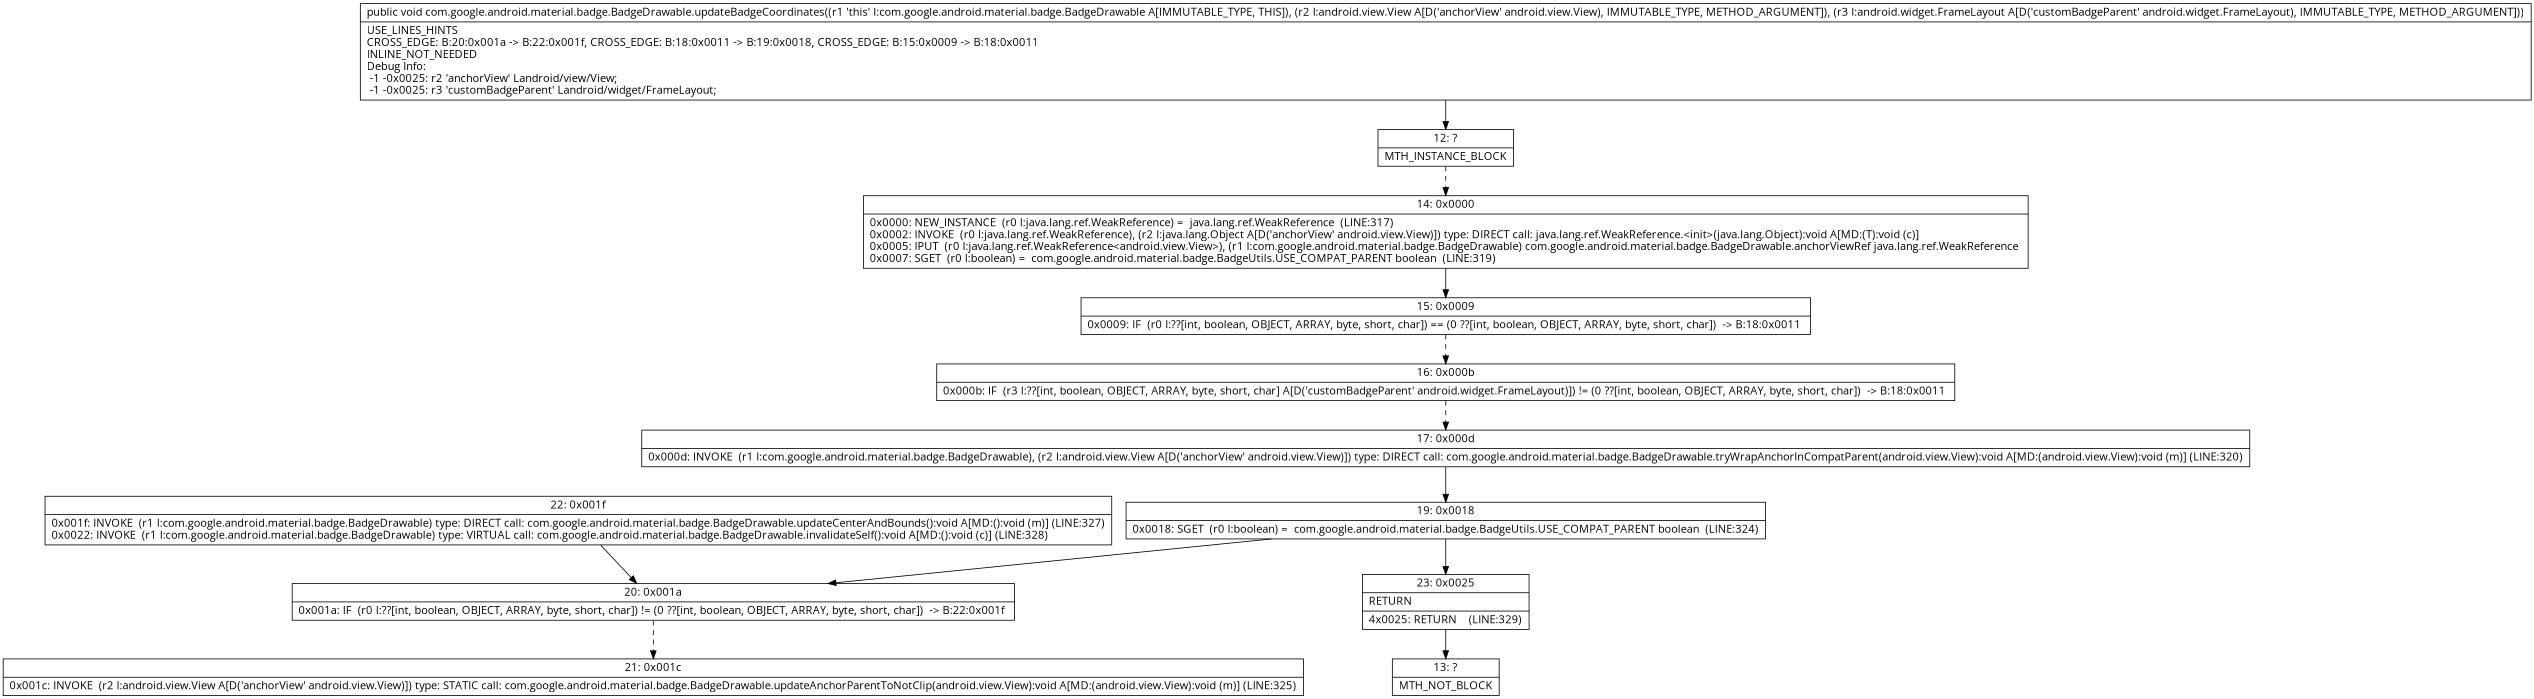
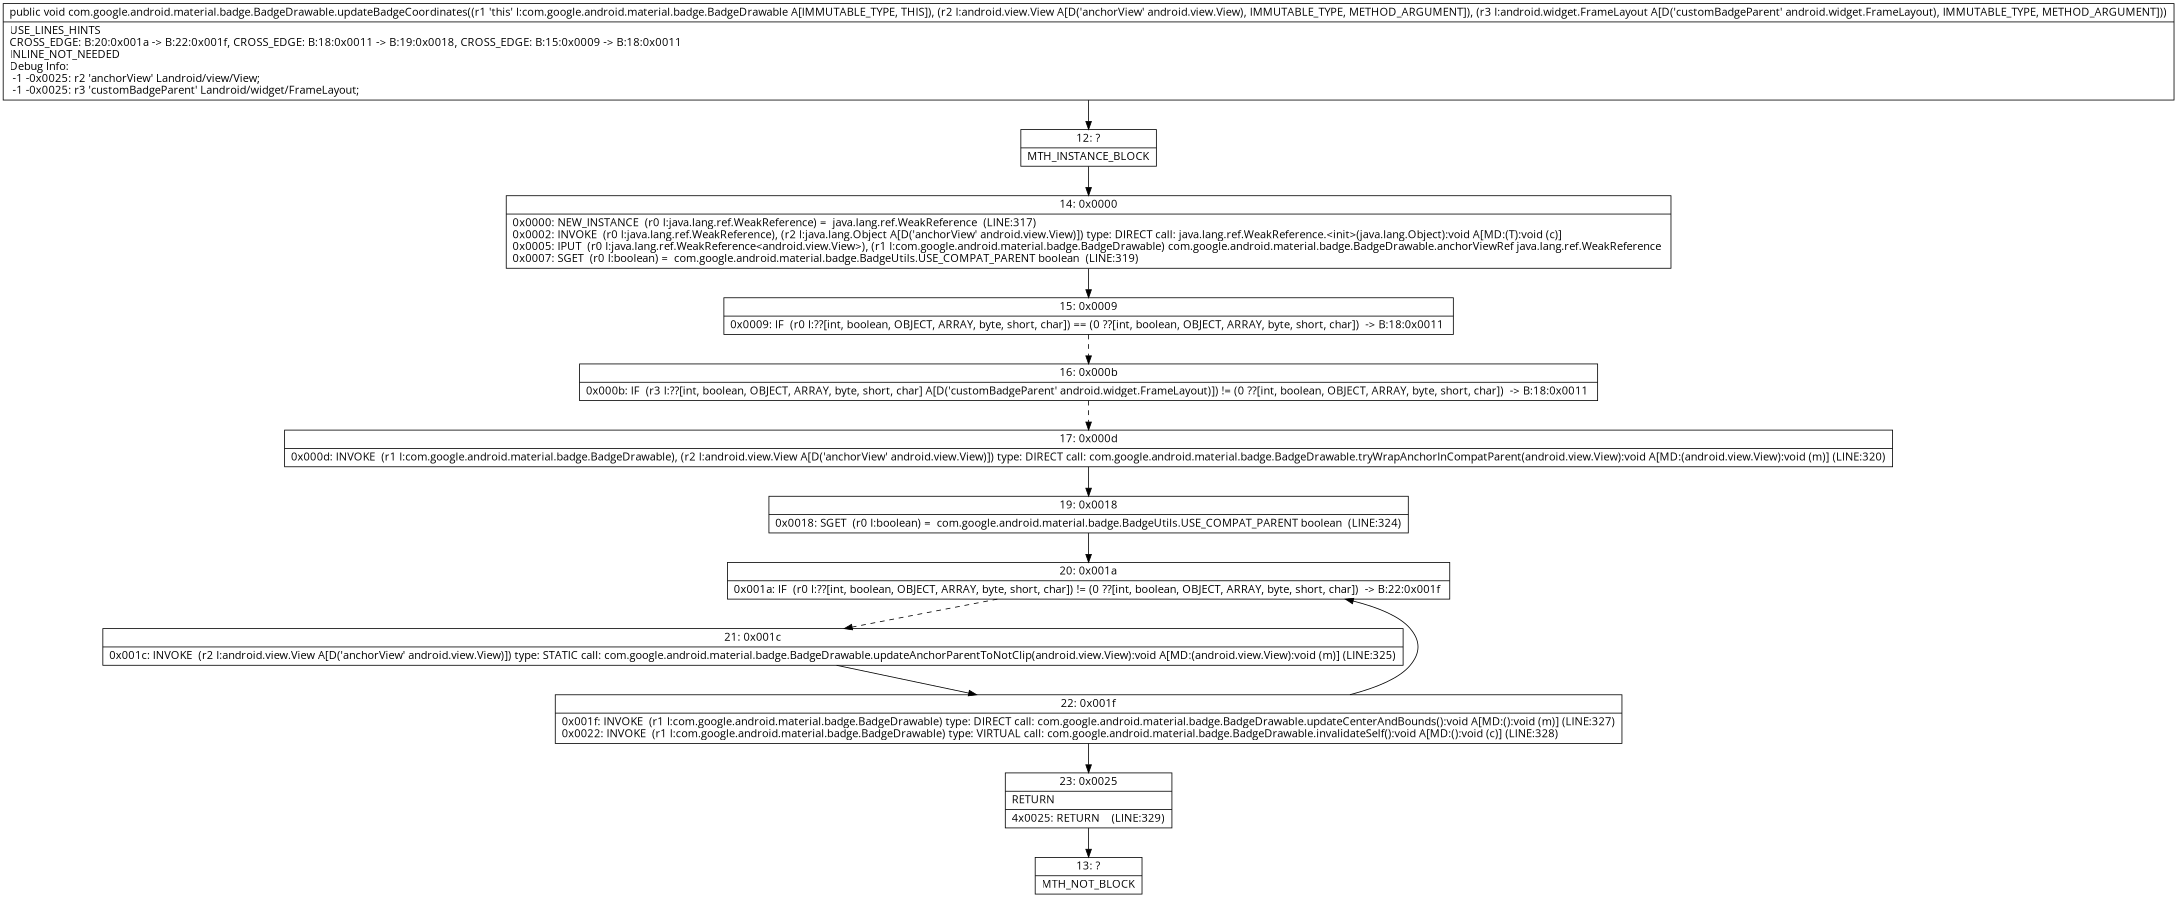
(1446, 177) -> (1089, 177)
(1446, 553) -> (1089, 754)
none -> (903, 679)
